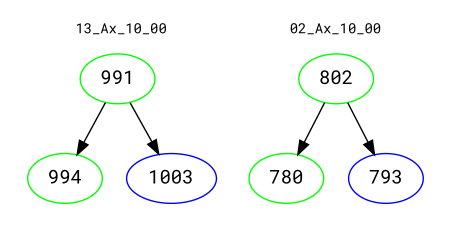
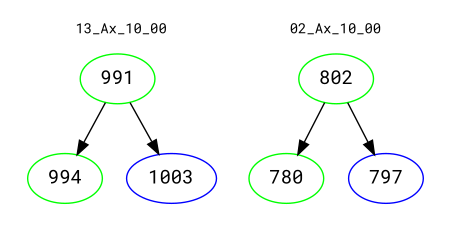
(386, 178) -> (386, 178)
